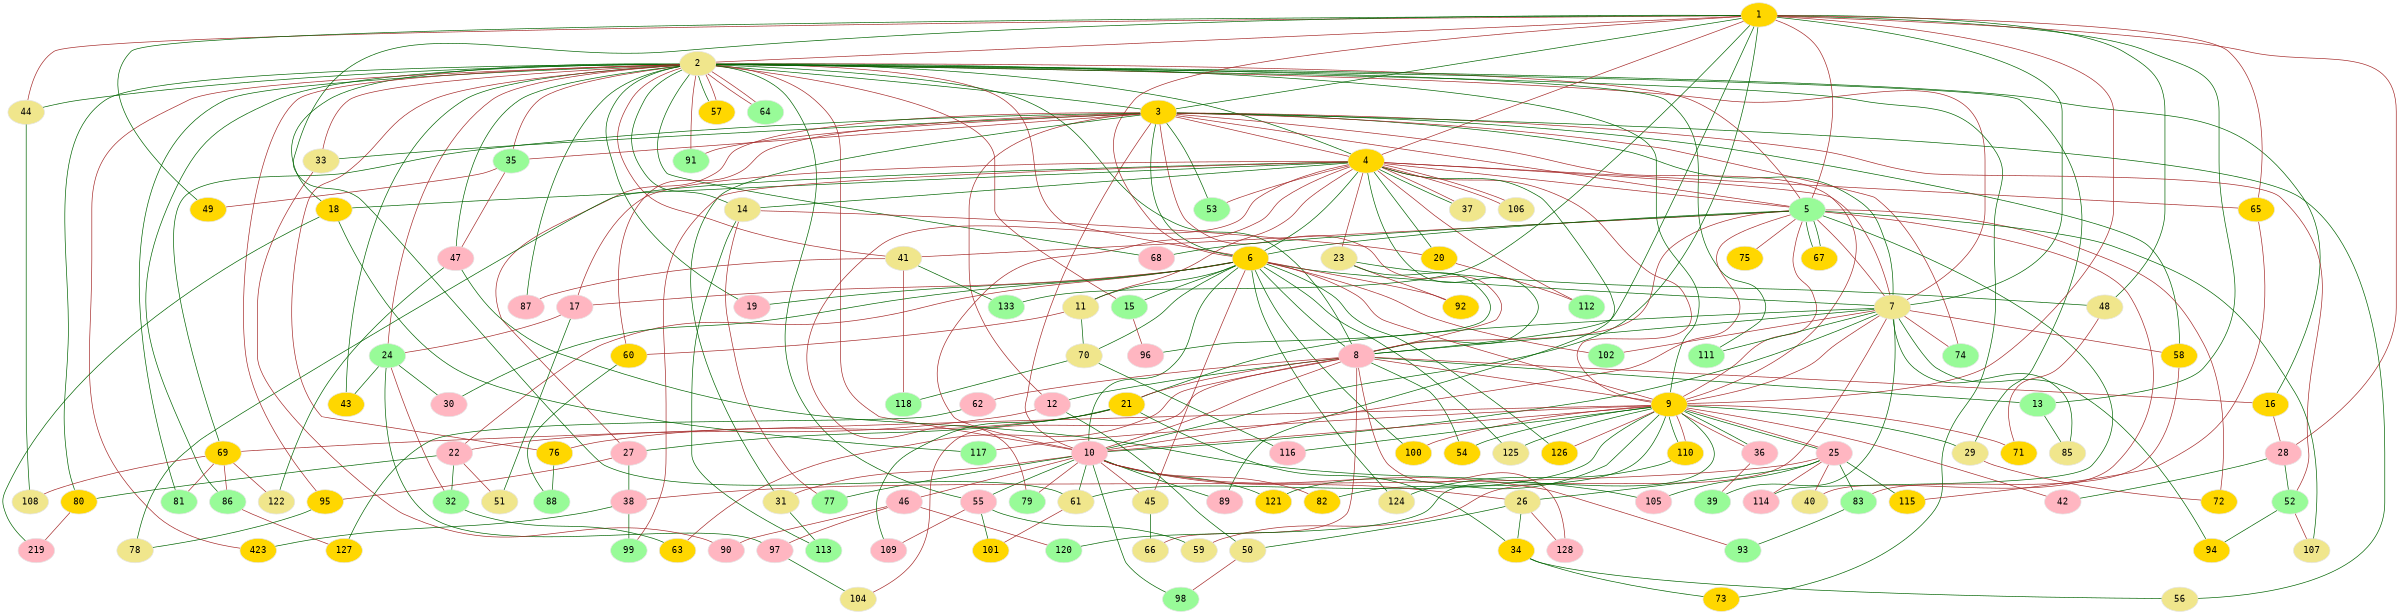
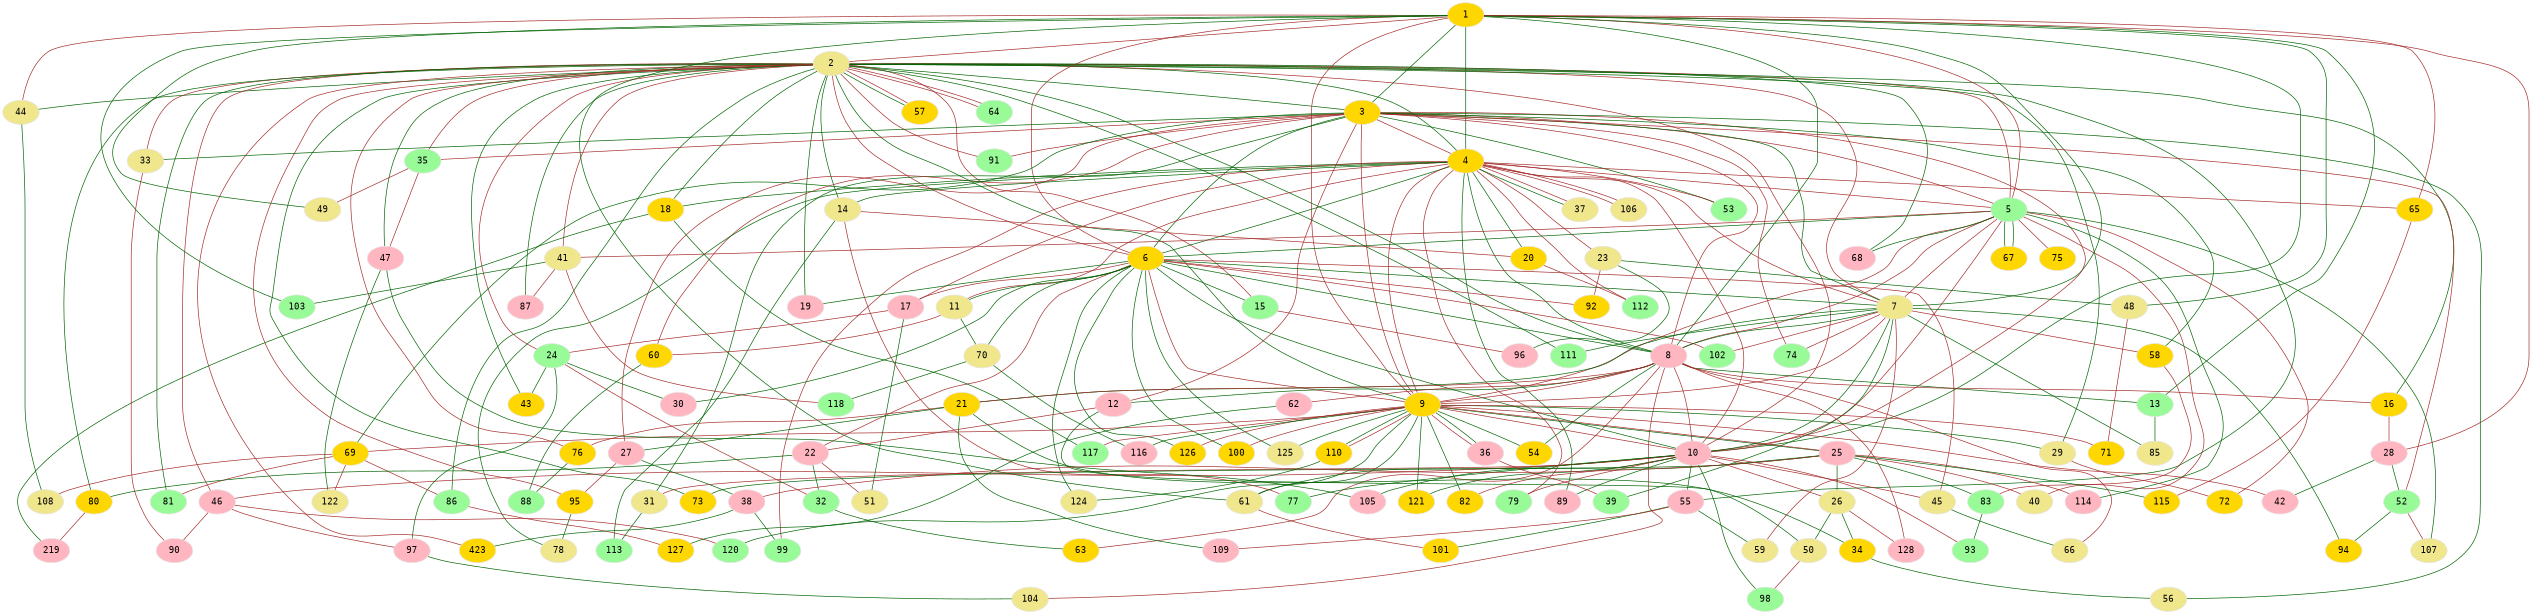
(1554, 91) -> (1466, 85)
none -> (221, 104)
(208, 210) -> (323, 210)
(1006, 307) -> (297, 307)
(1616, 582) -> (1265, 470)
